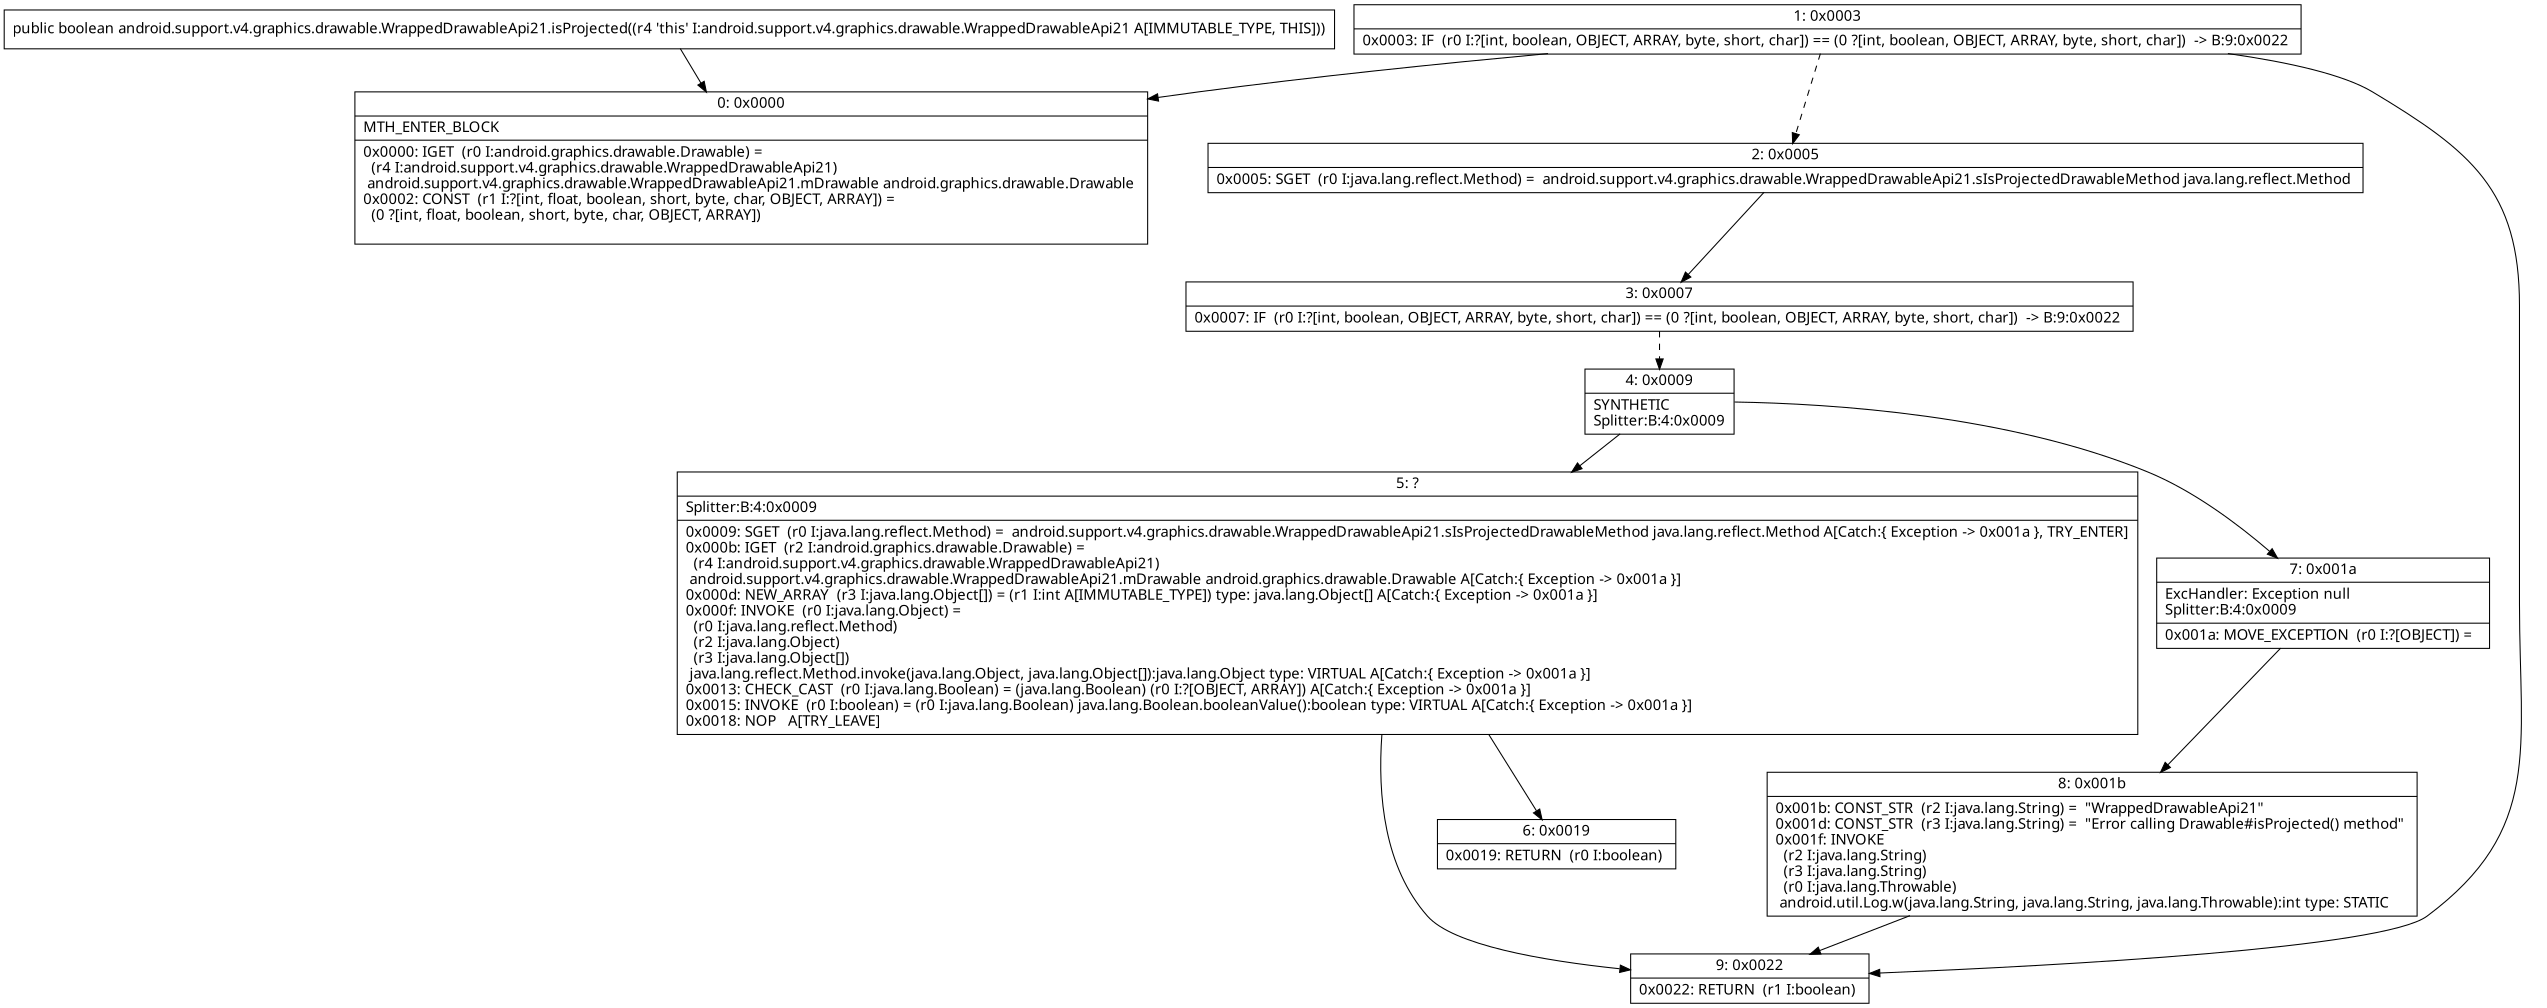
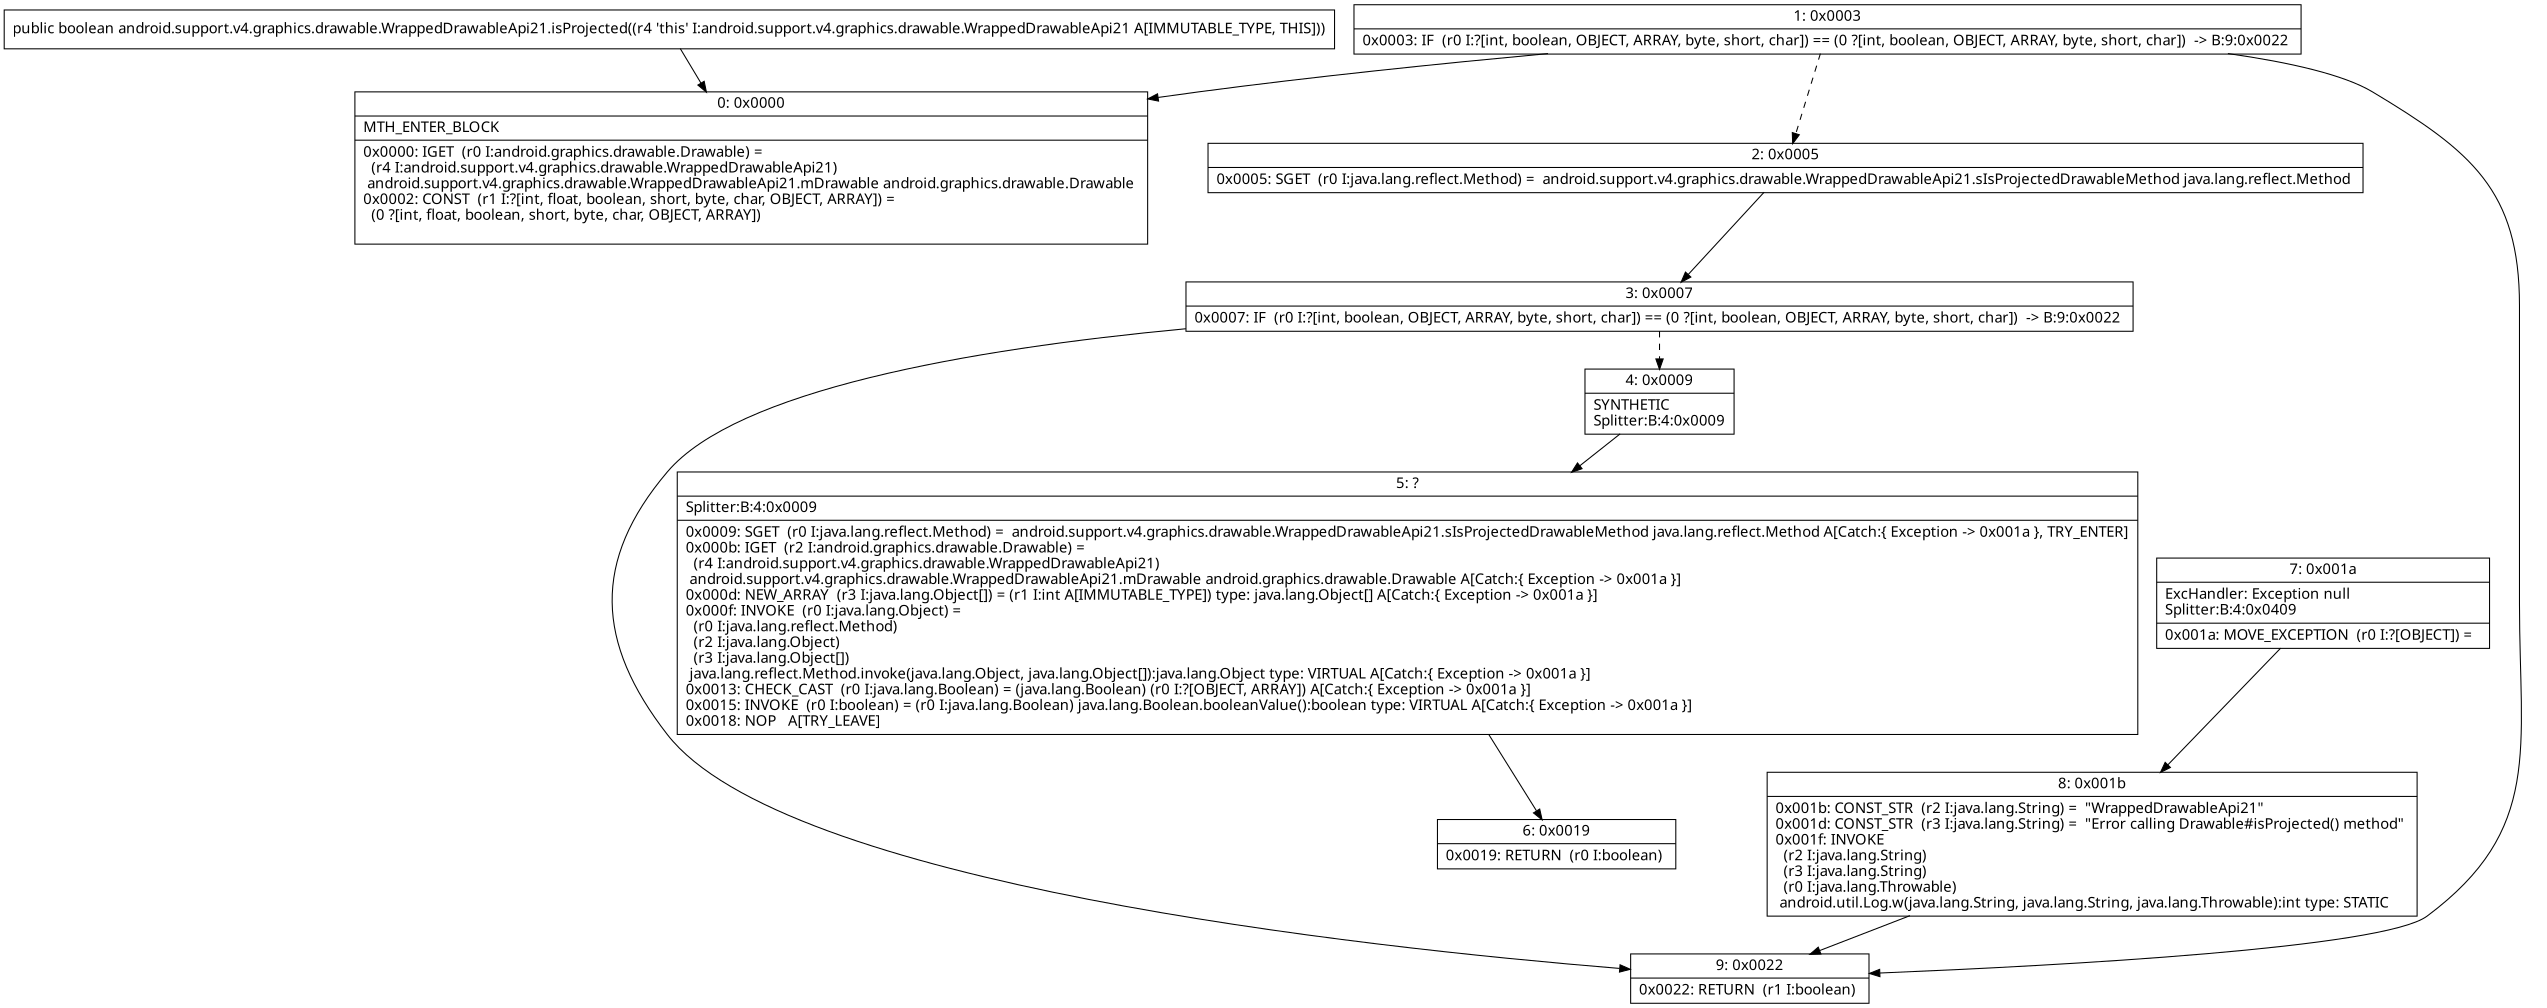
(2016, 432) -> none
(2231, 610) -> (2231, 610)
(1431, 919) -> (728, 785)
